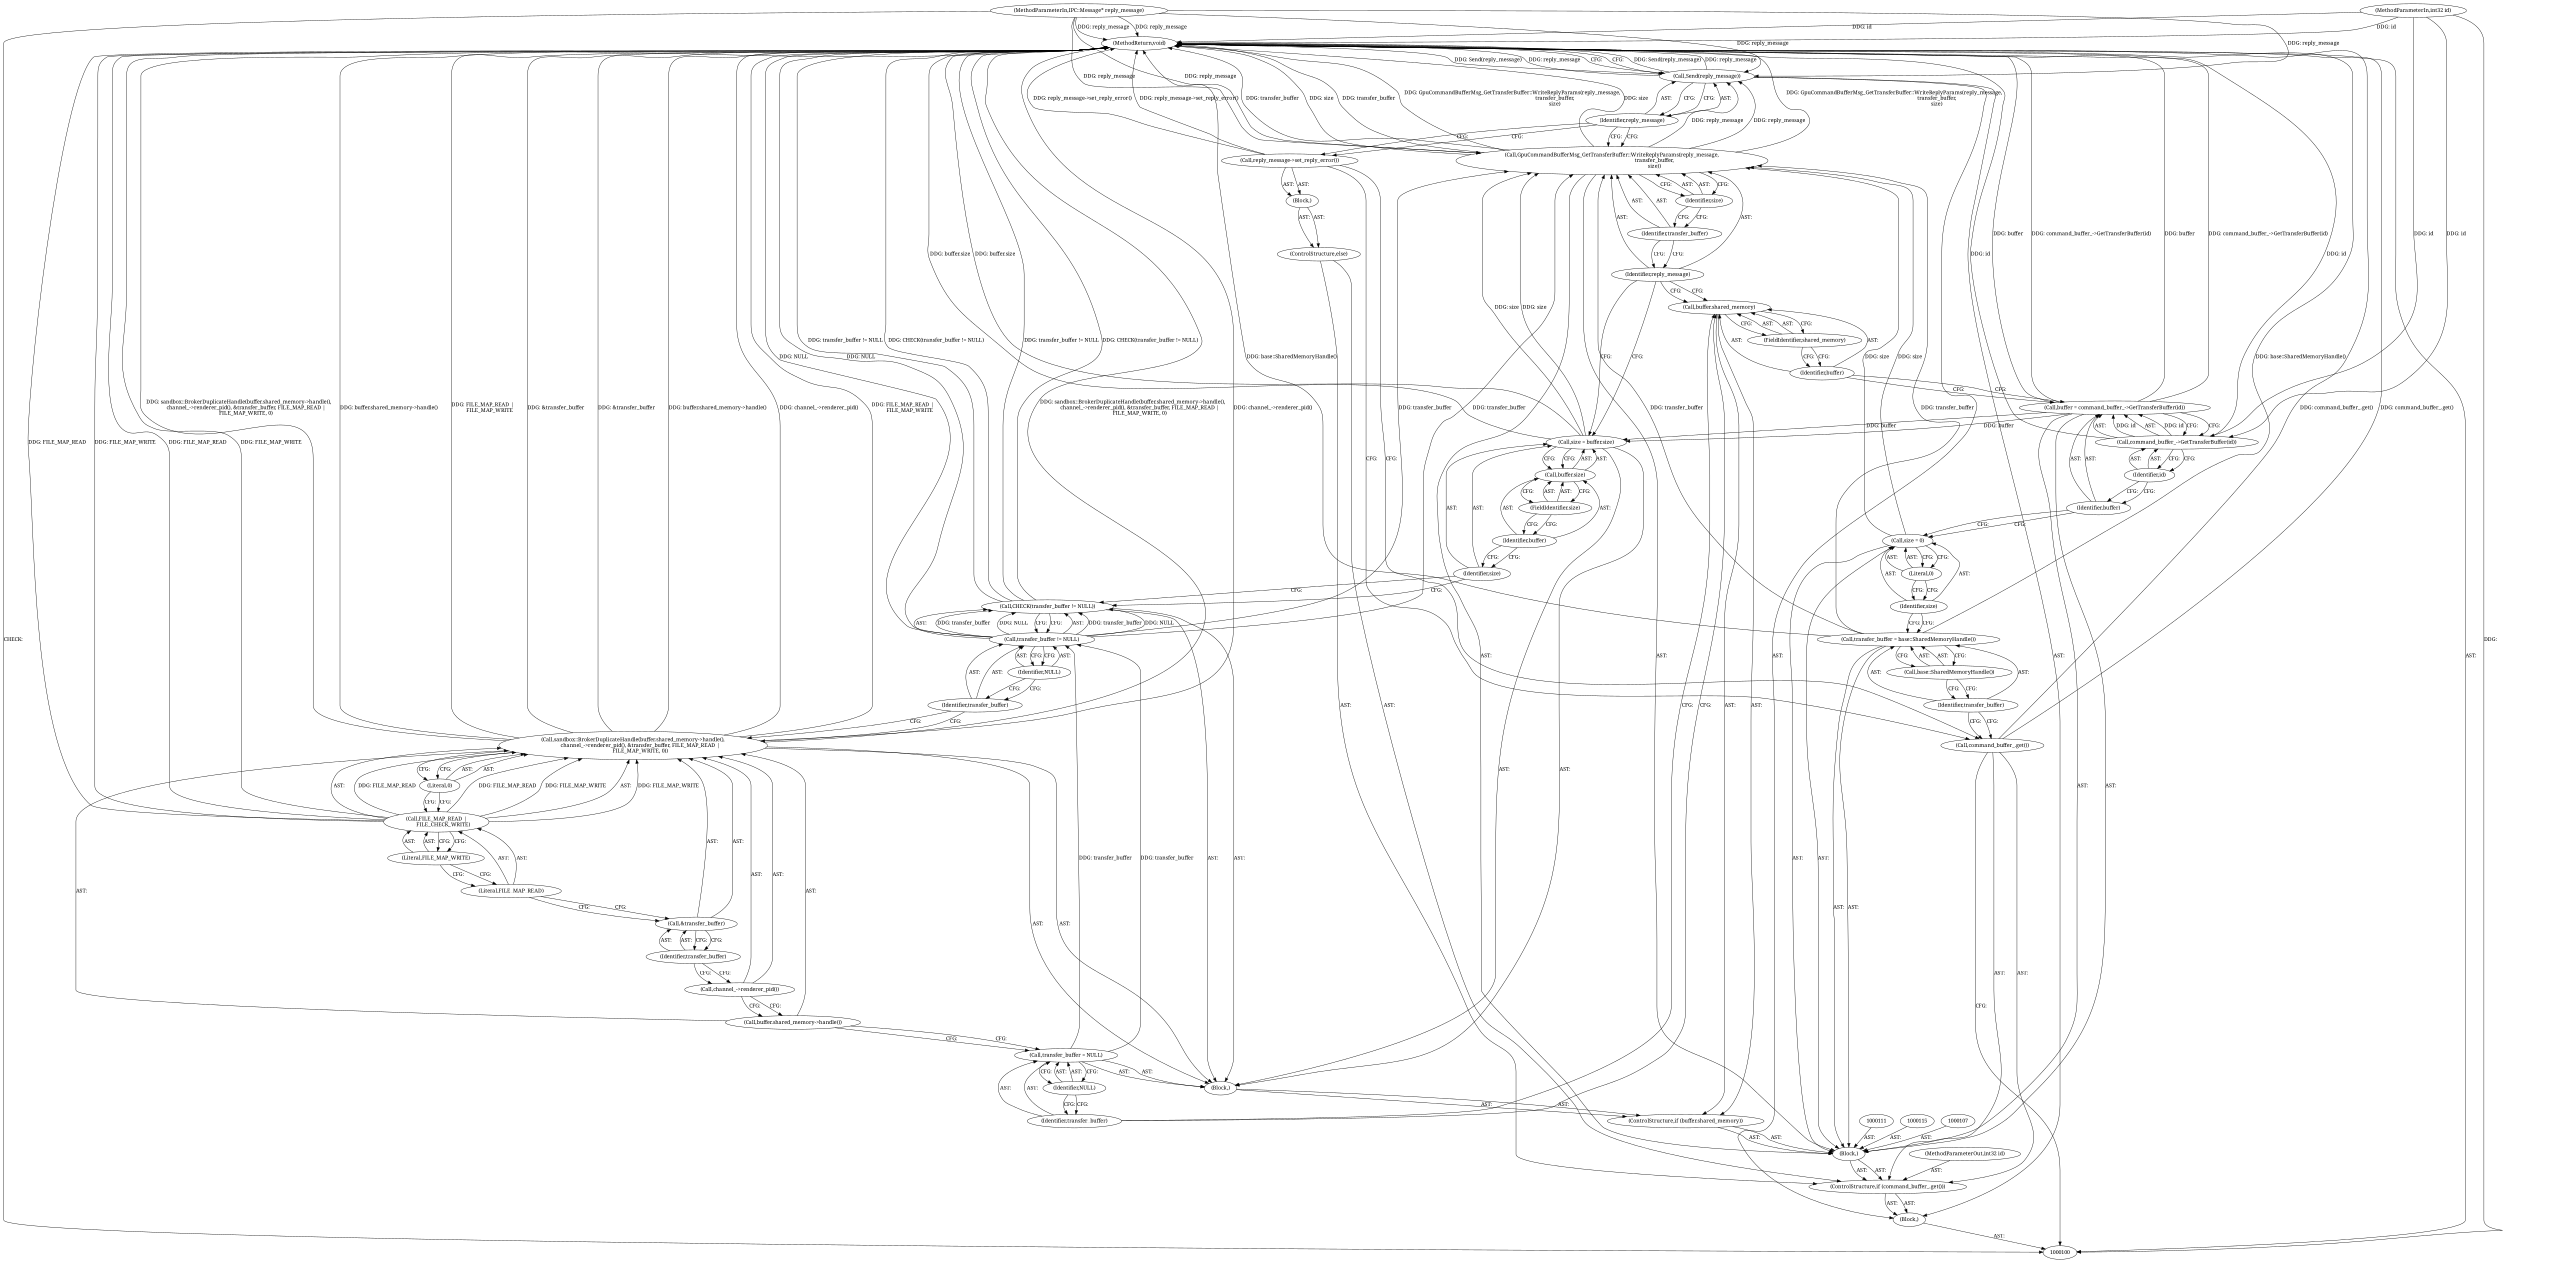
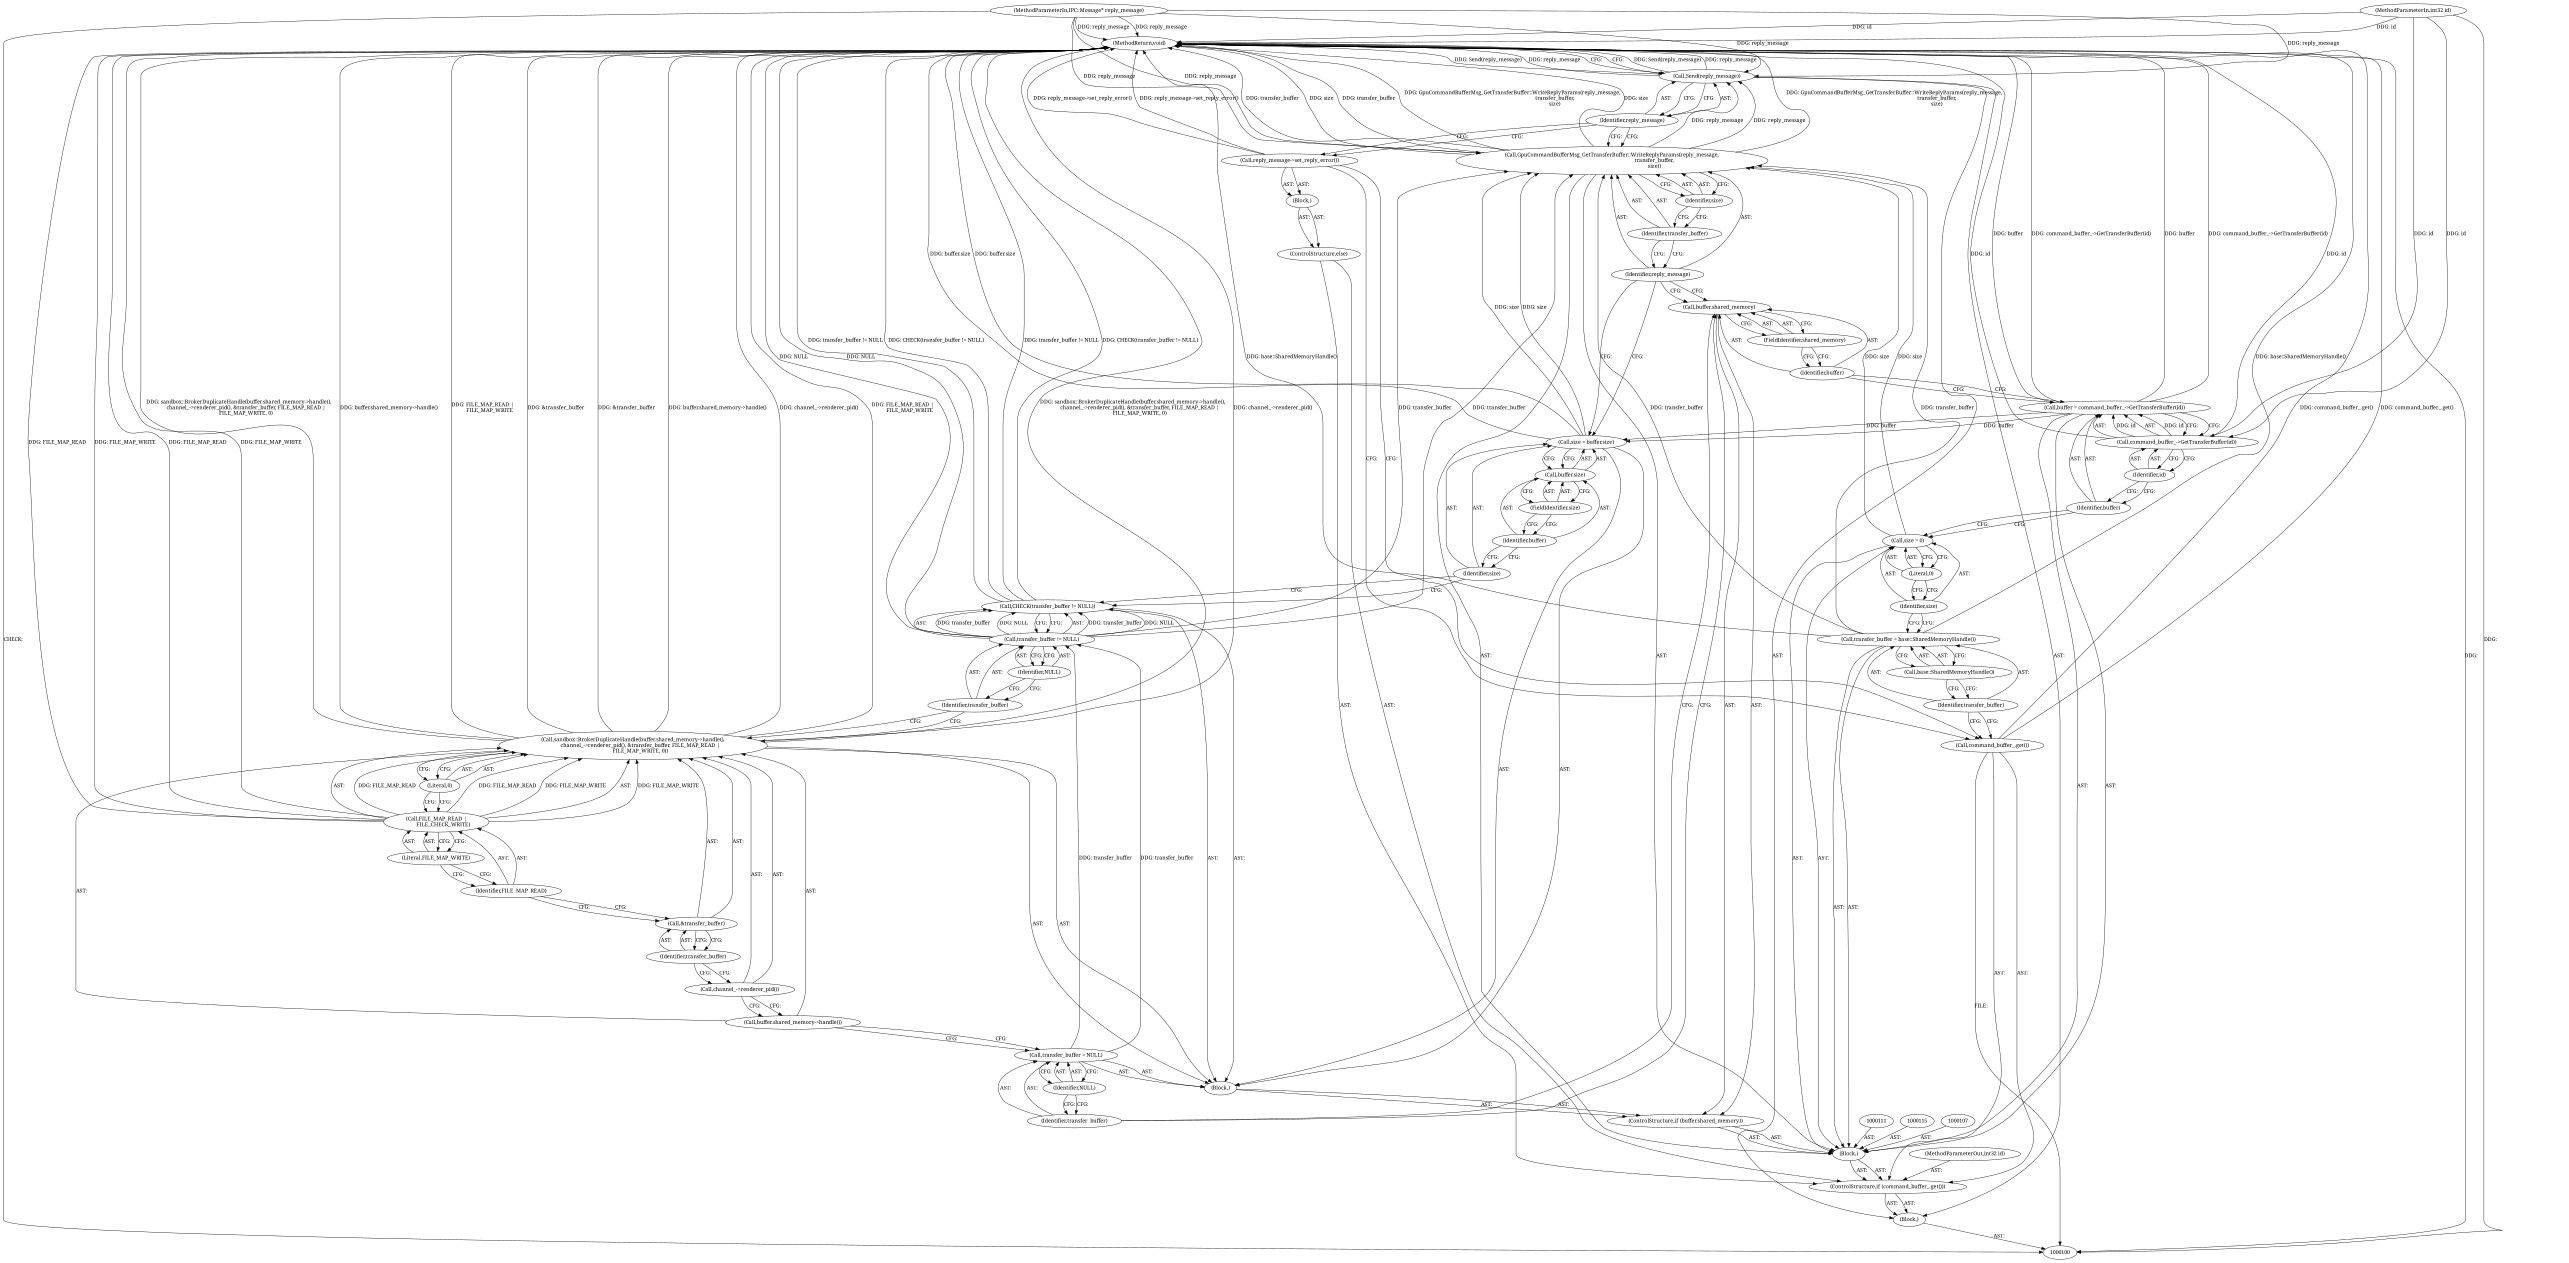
(2472, 656) -> (2472, 656)
(511, 891) -> (511, 891)
(1982, 1006) -> (1982, 1006)
